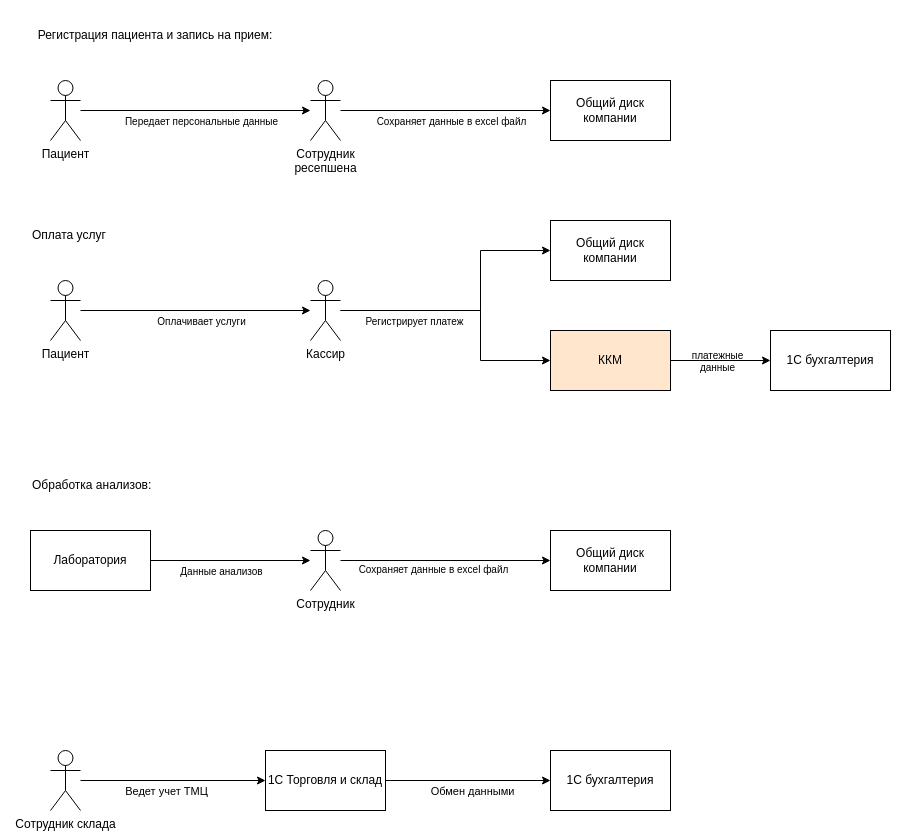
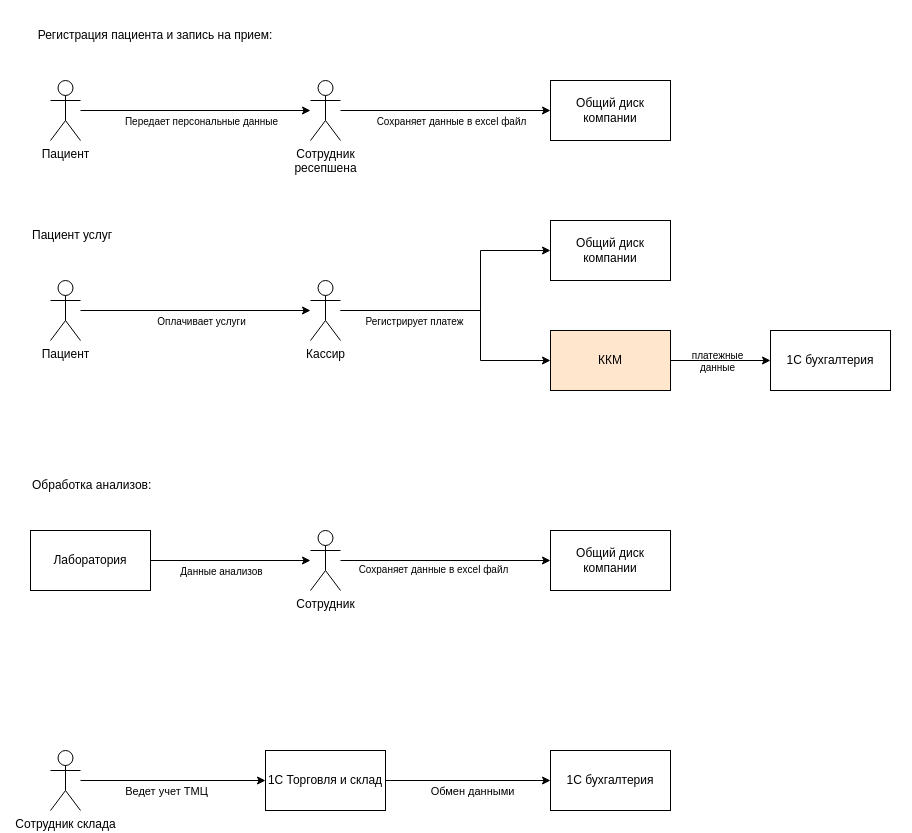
(71, 236) -> (75, 236)
